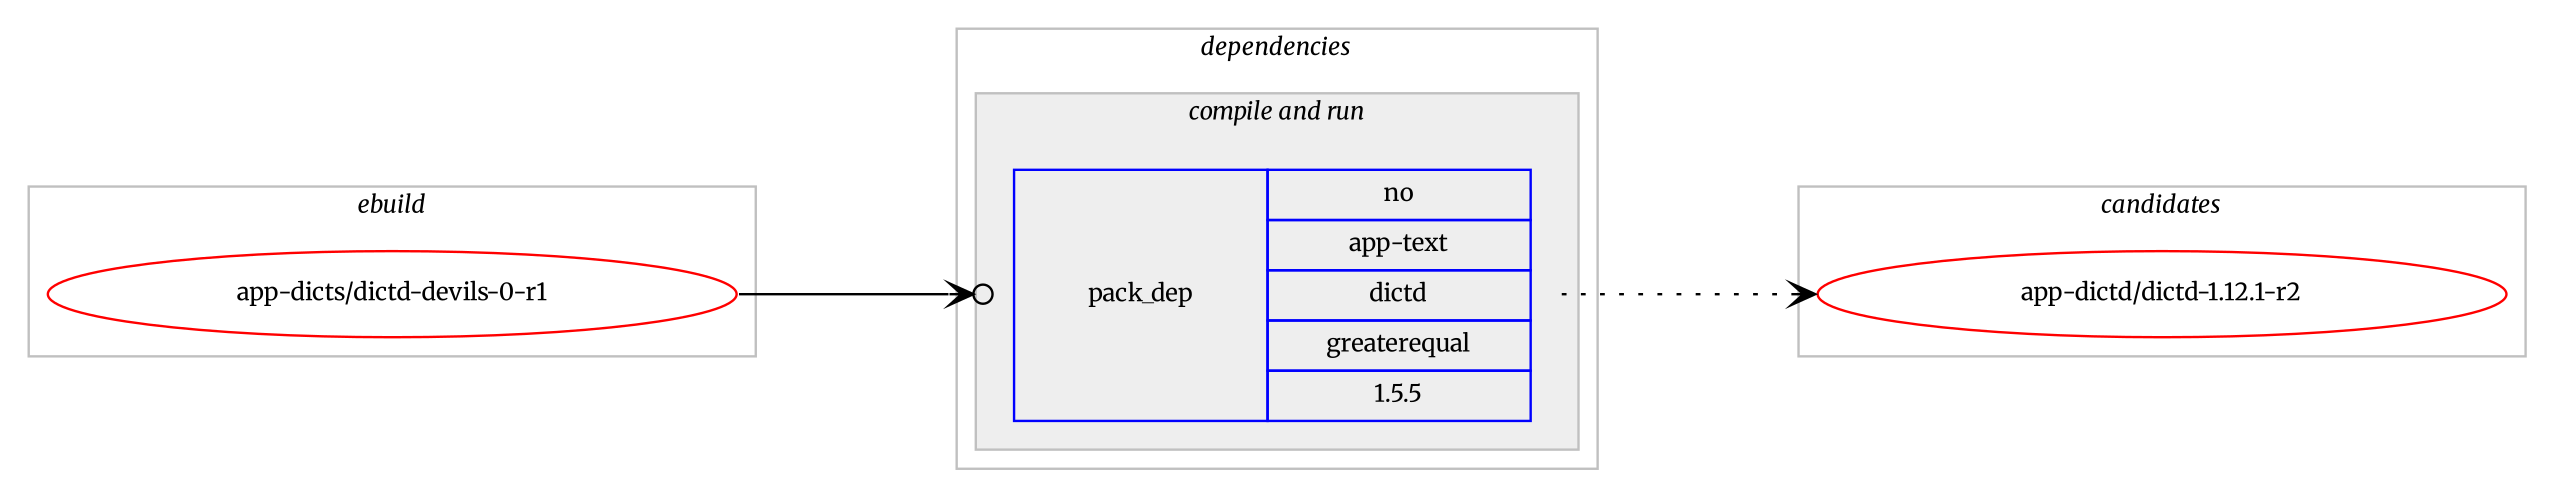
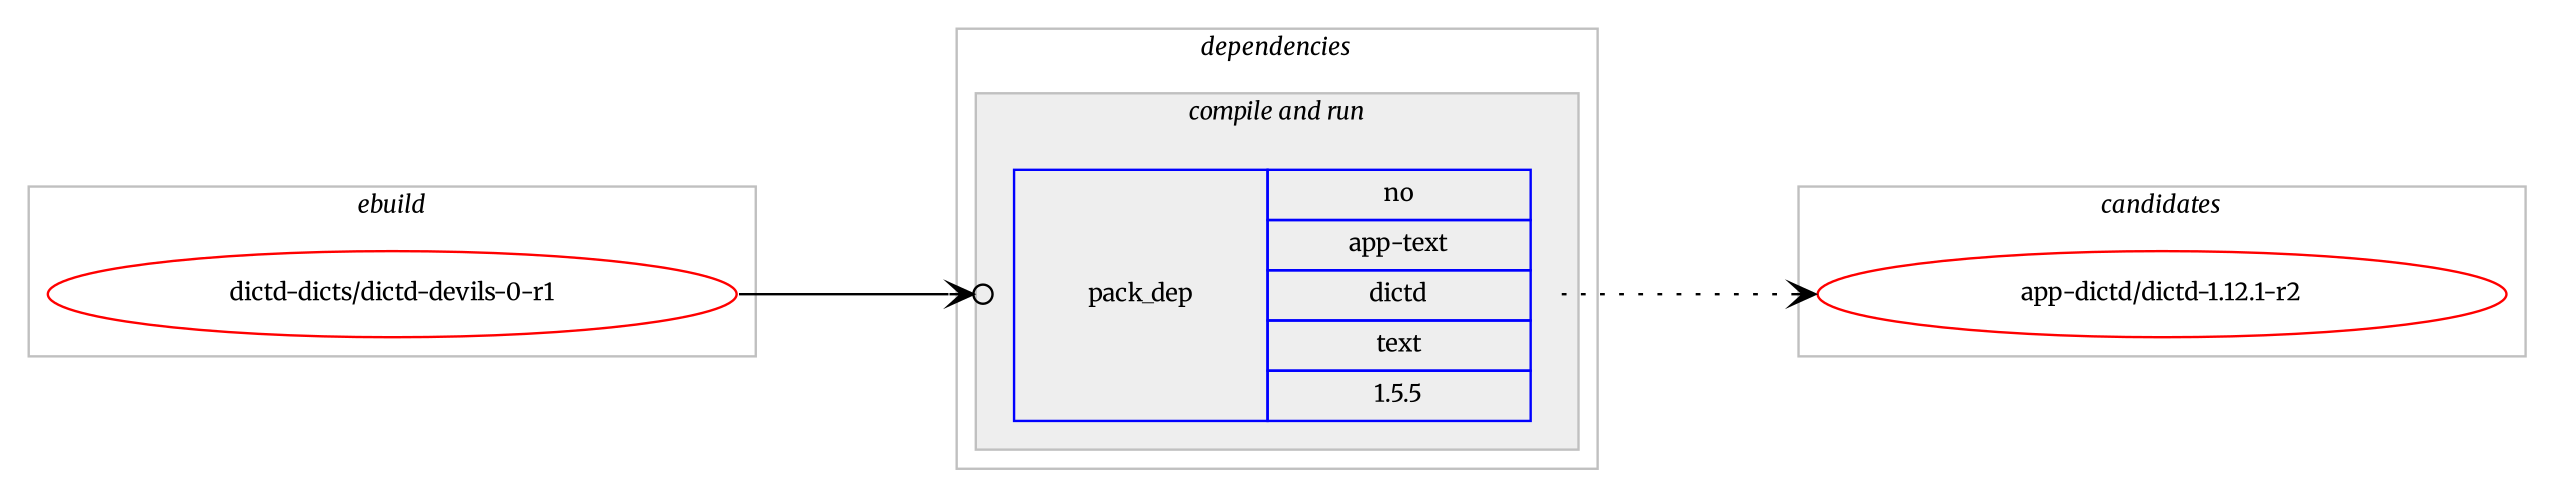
(392, 294) -> (392, 294)
(1399, 344) -> (1399, 344)
